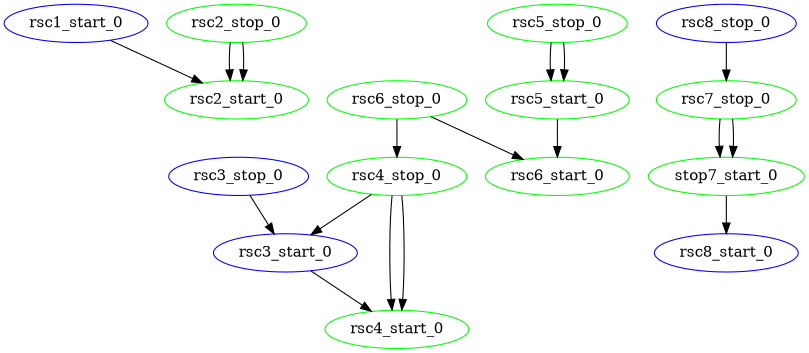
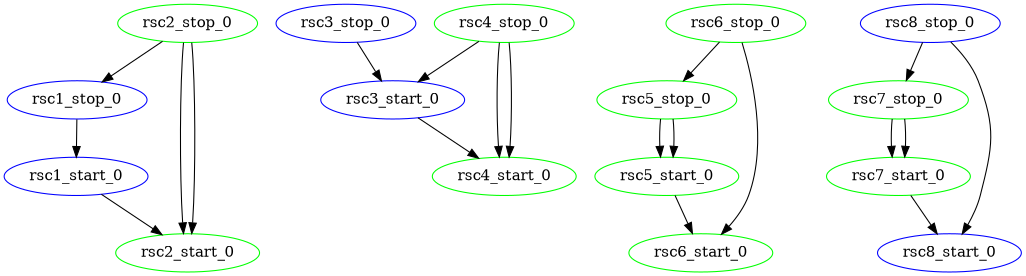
none -> (77, 100)
none -> (990, 130)
(397, 133) -> (705, 58)
(726, 176) -> (898, 176)
